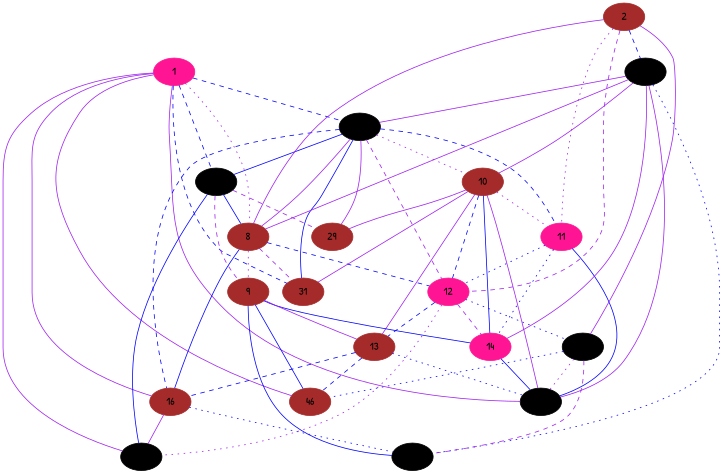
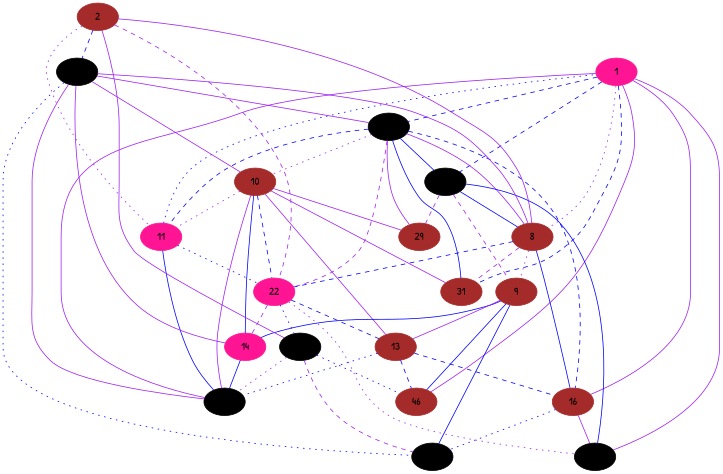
(448, 292) -> (274, 292)
(526, 292) -> (358, 110)
